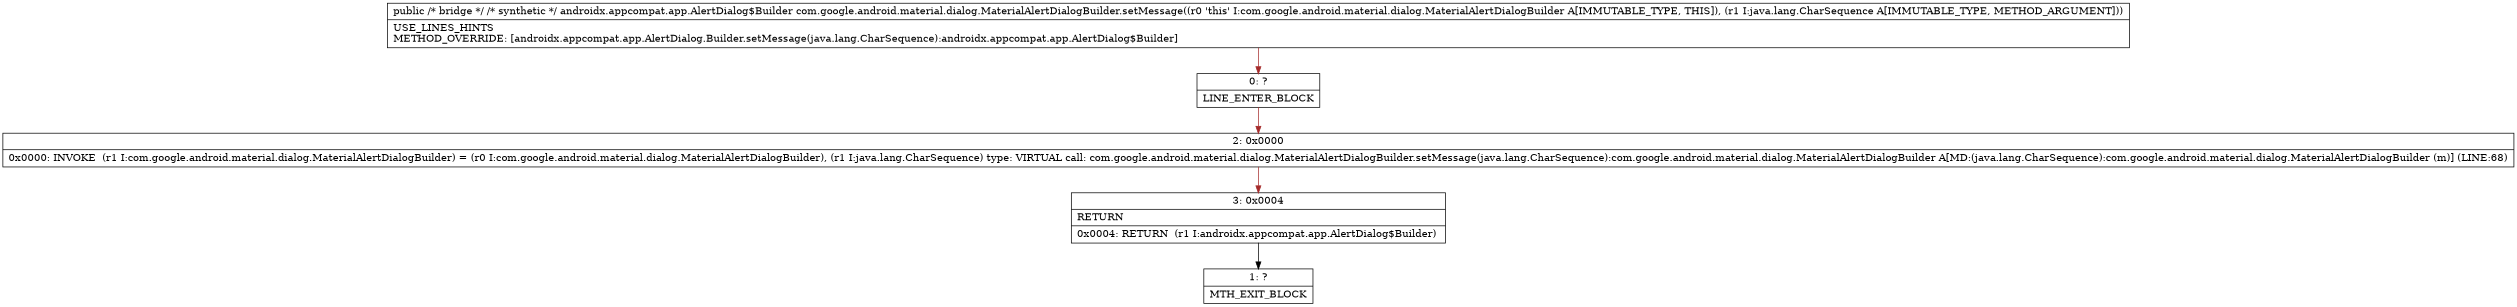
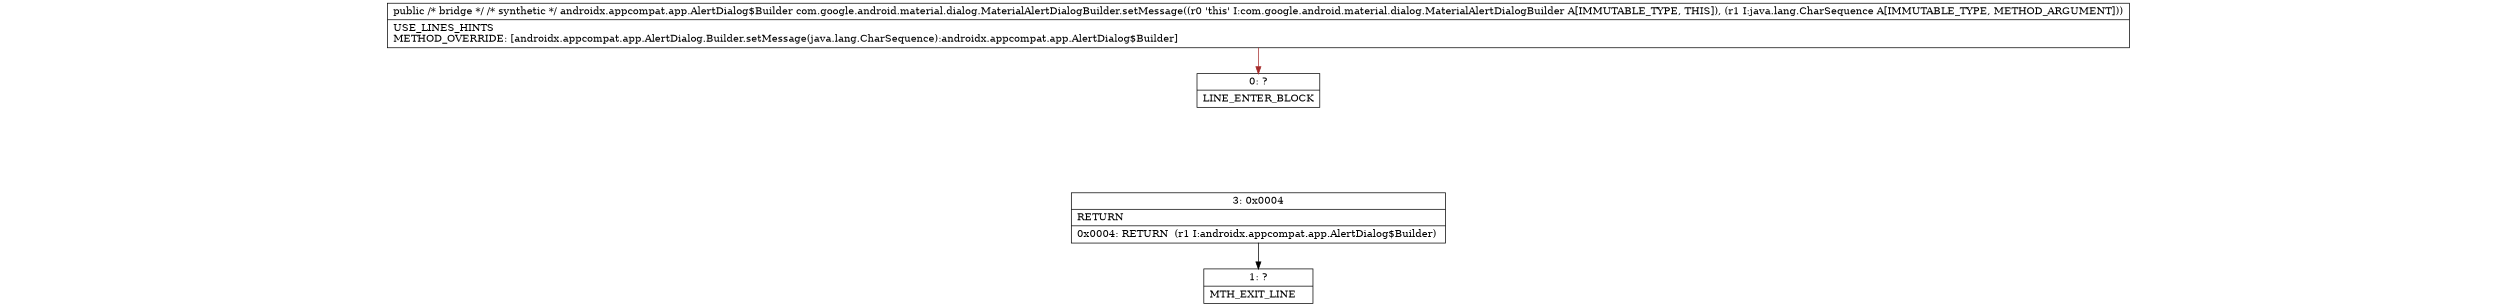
(1258, 150) -> none
(1258, 294) -> (1253, 294)
